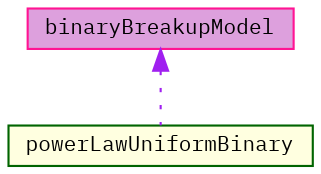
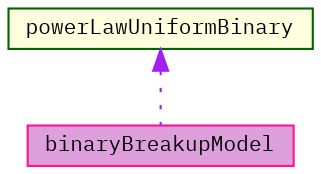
(161, 98) -> (161, 98)
